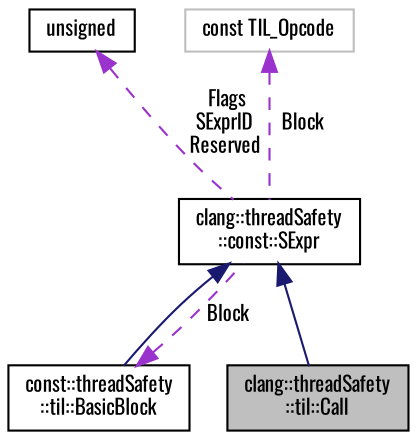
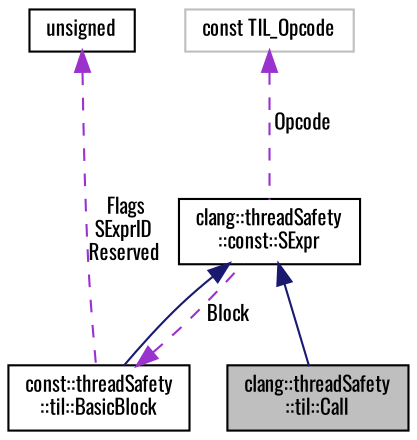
(301, 124) -> (301, 124)
(169, 137) -> (86, 219)
